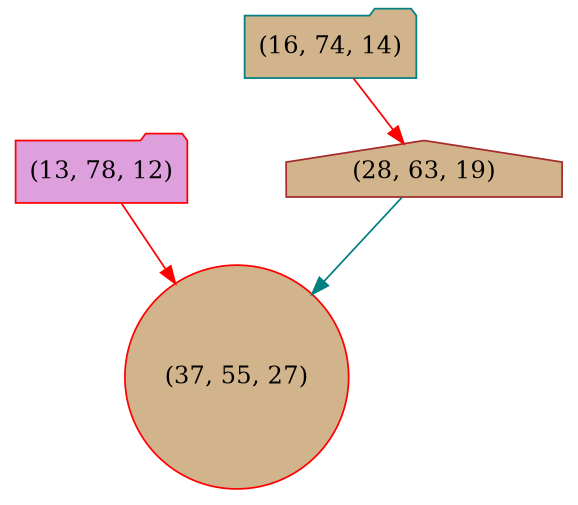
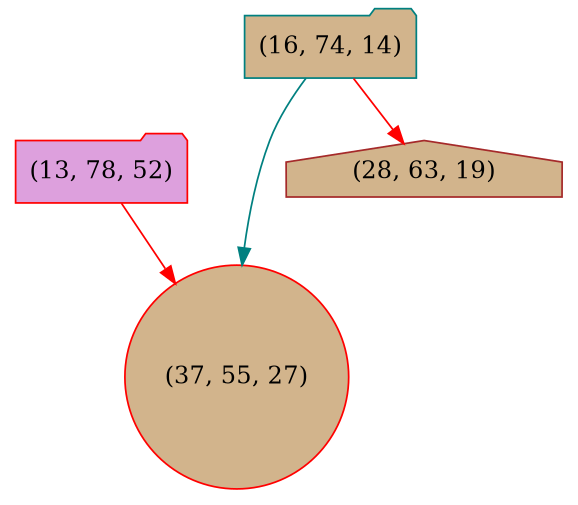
(101, 172) -> (101, 172)
(363, 239) -> (264, 159)
